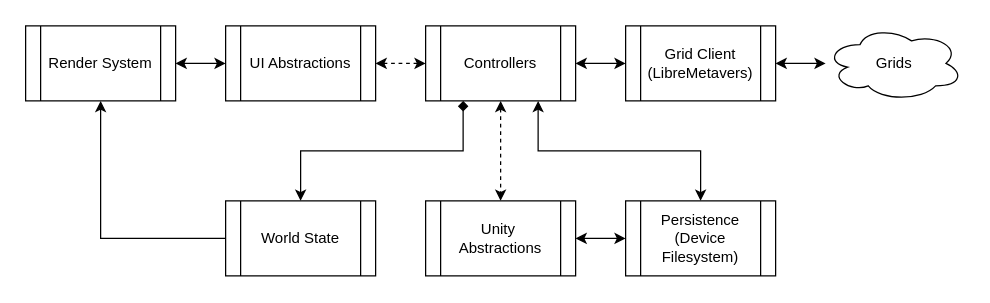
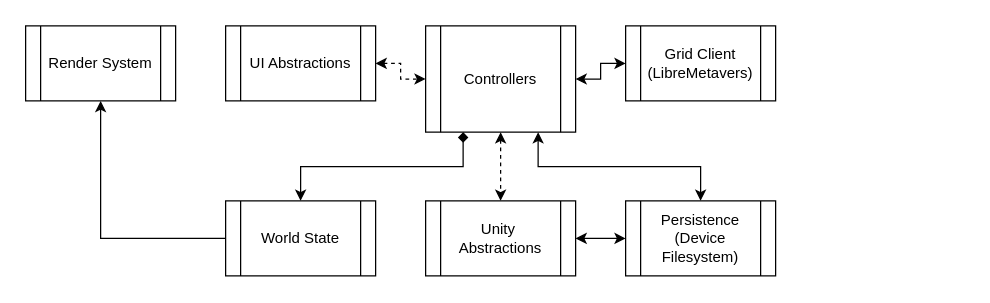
(201, 63) -> none
(501, 63) -> (501, 79)
(801, 63) -> none
(894, 63) -> none
